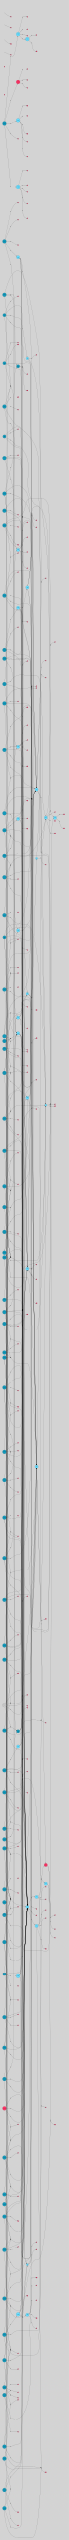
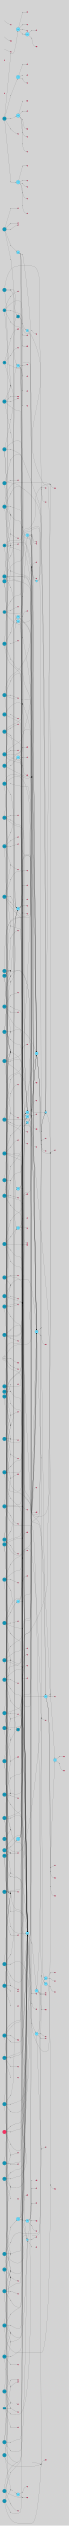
(18, 82) -> (18, 77)
(4, 525) -> (4, 1358)
(4, 1705) -> (4, 1660)
(46, 1865) -> (46, 1978)
(4, 1974) -> (4, 1850)
(4, 2395) -> (4, 2408)
none -> (18, 2494)
